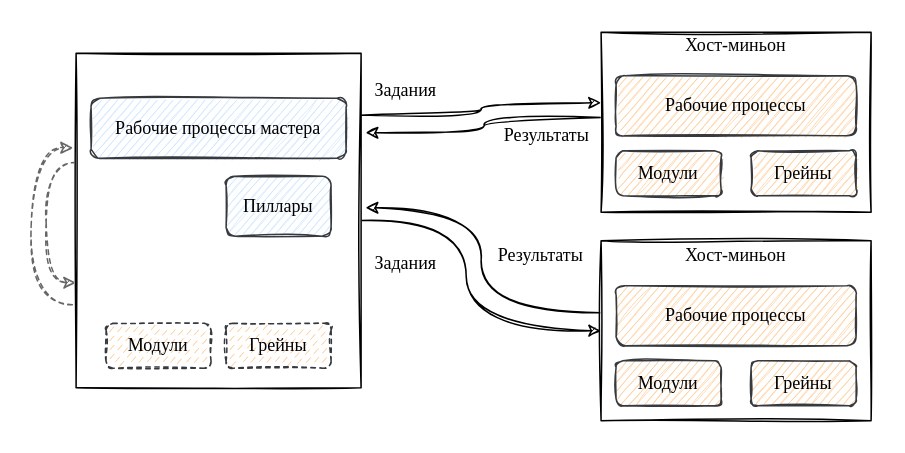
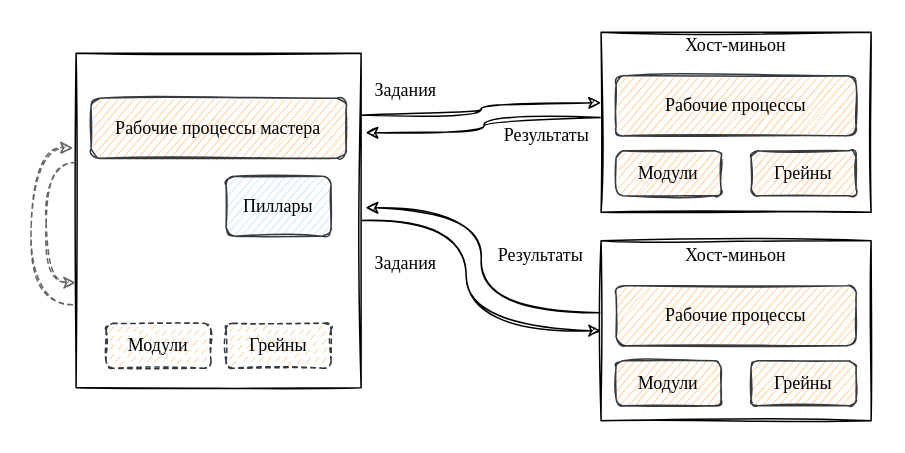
(218, 128) -> (218, 128)
